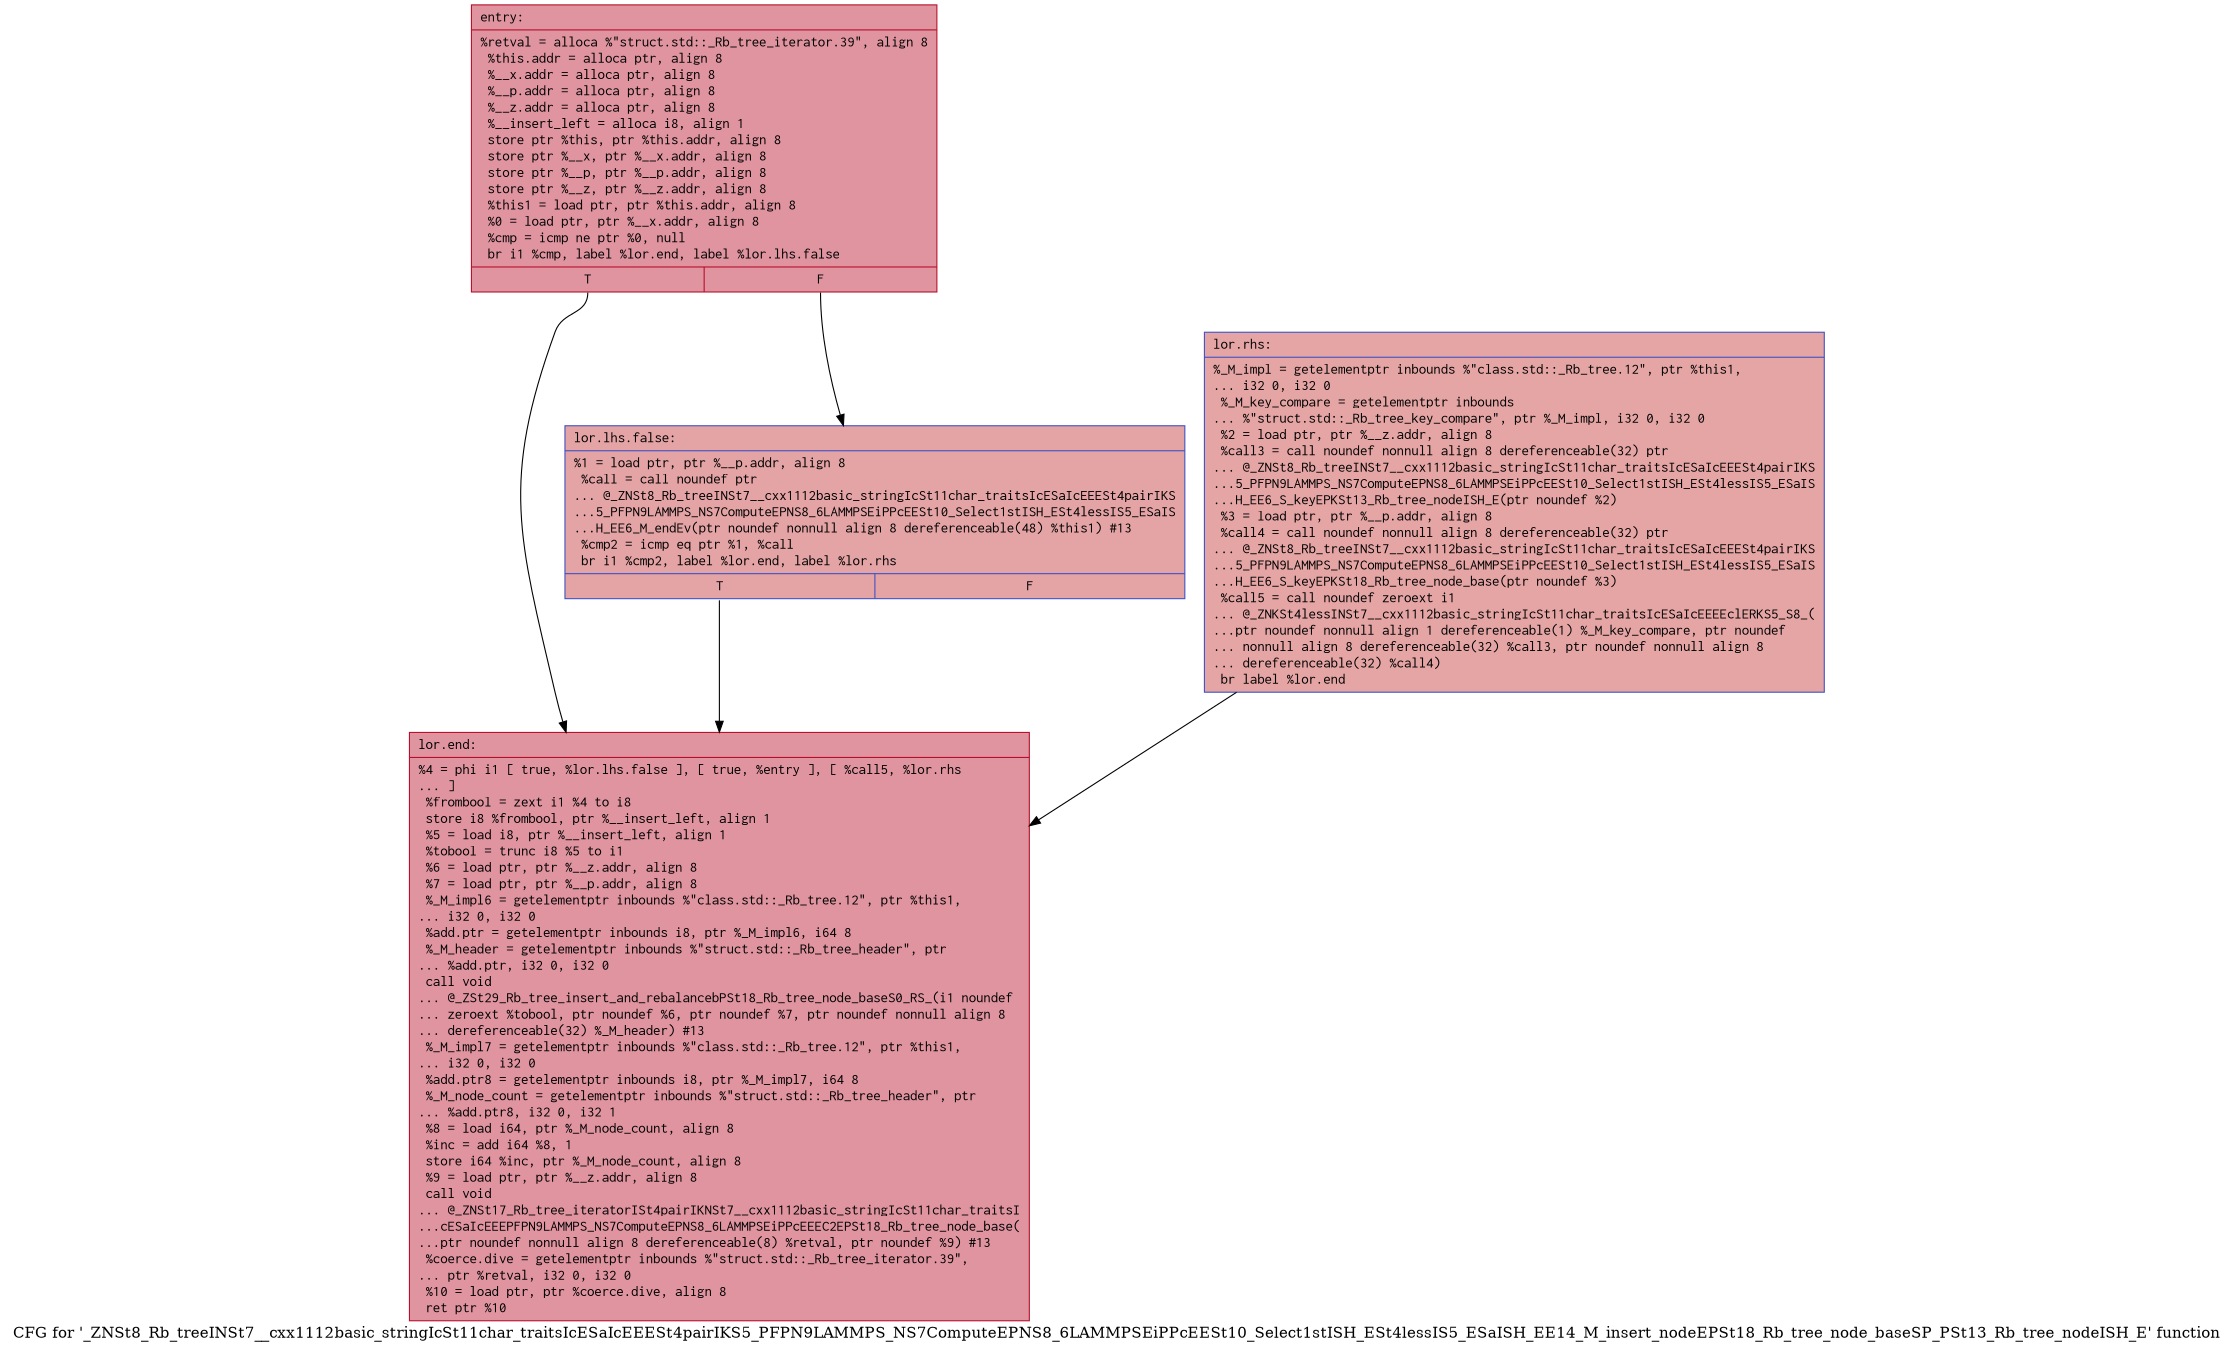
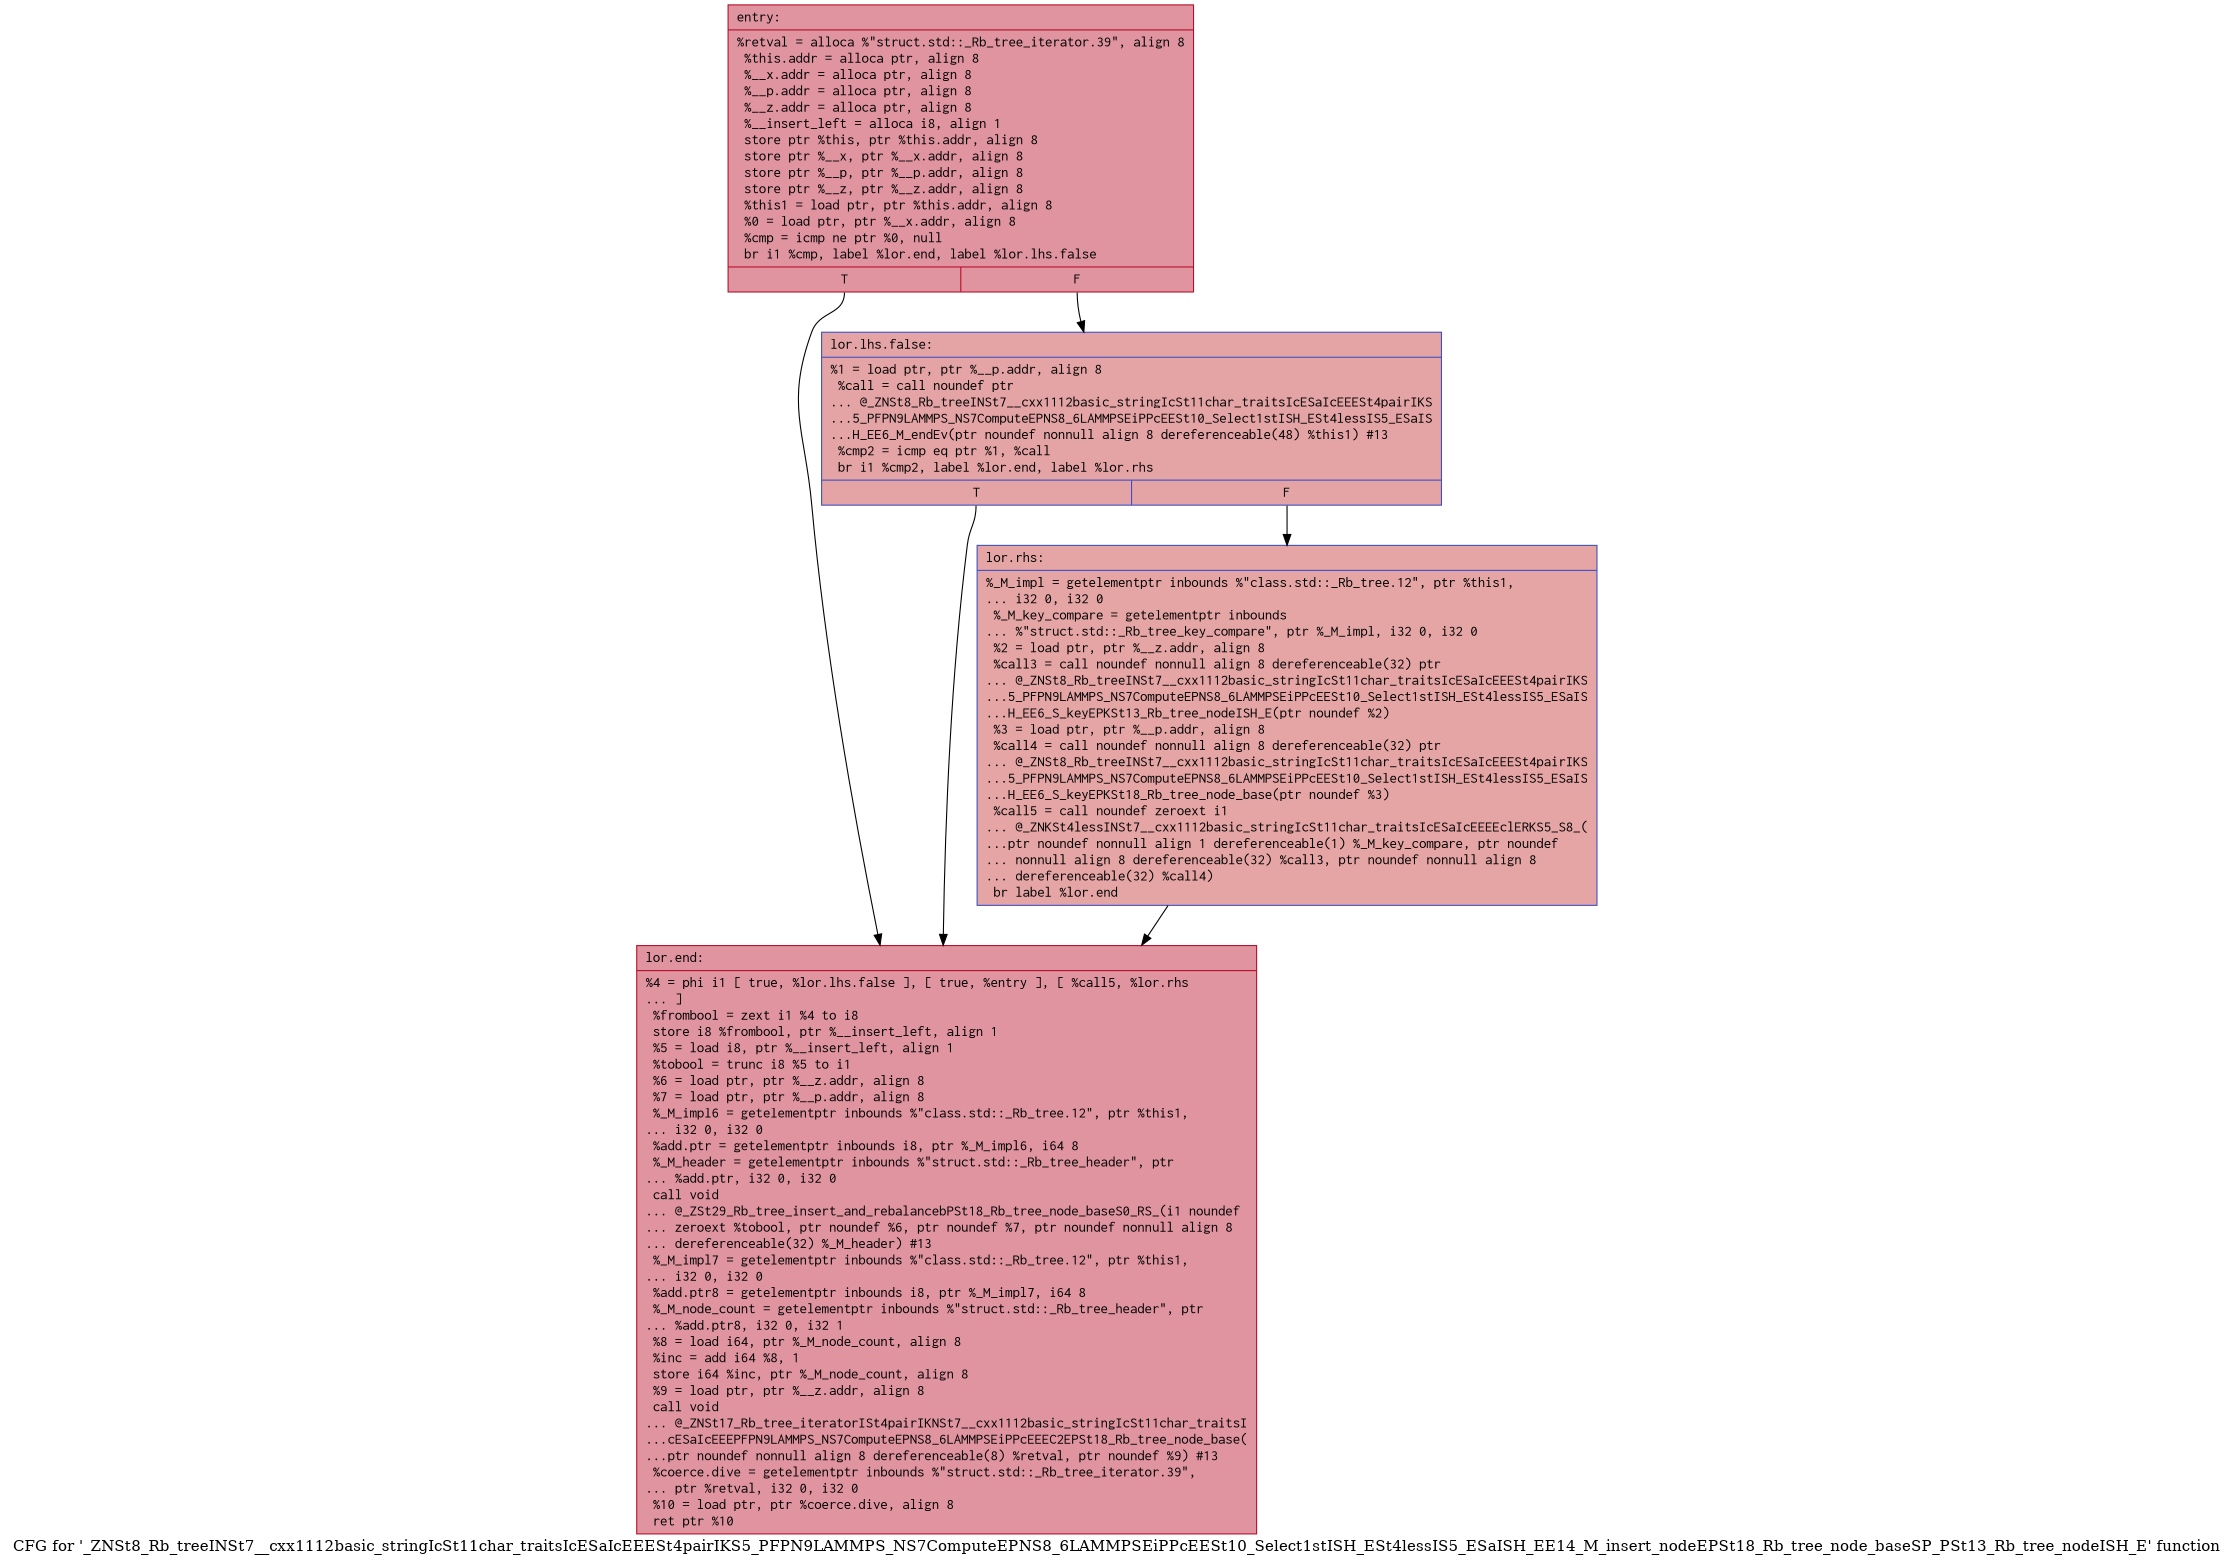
none -> (1287, 520)
